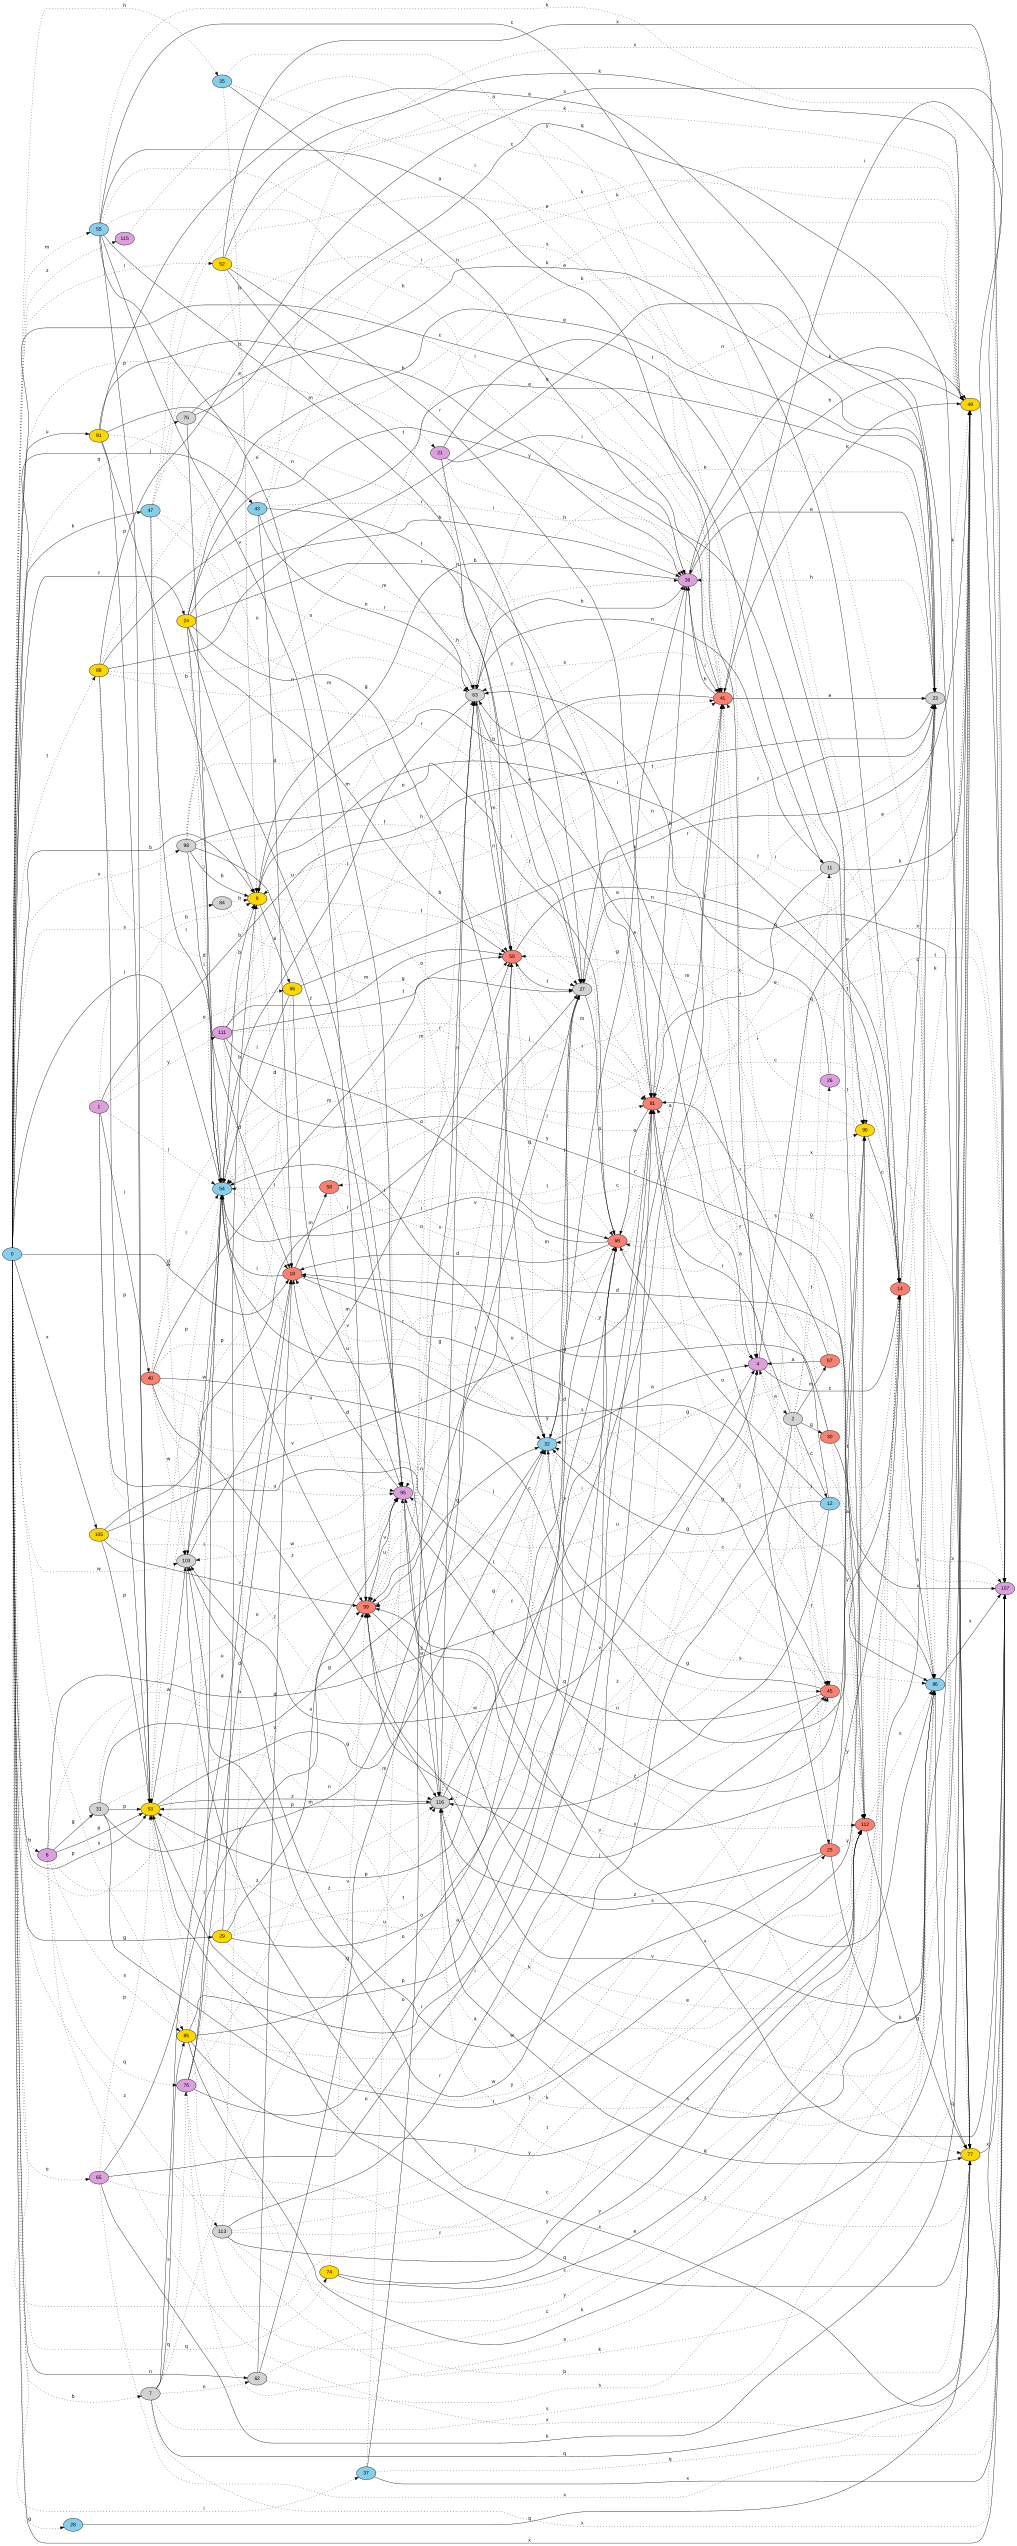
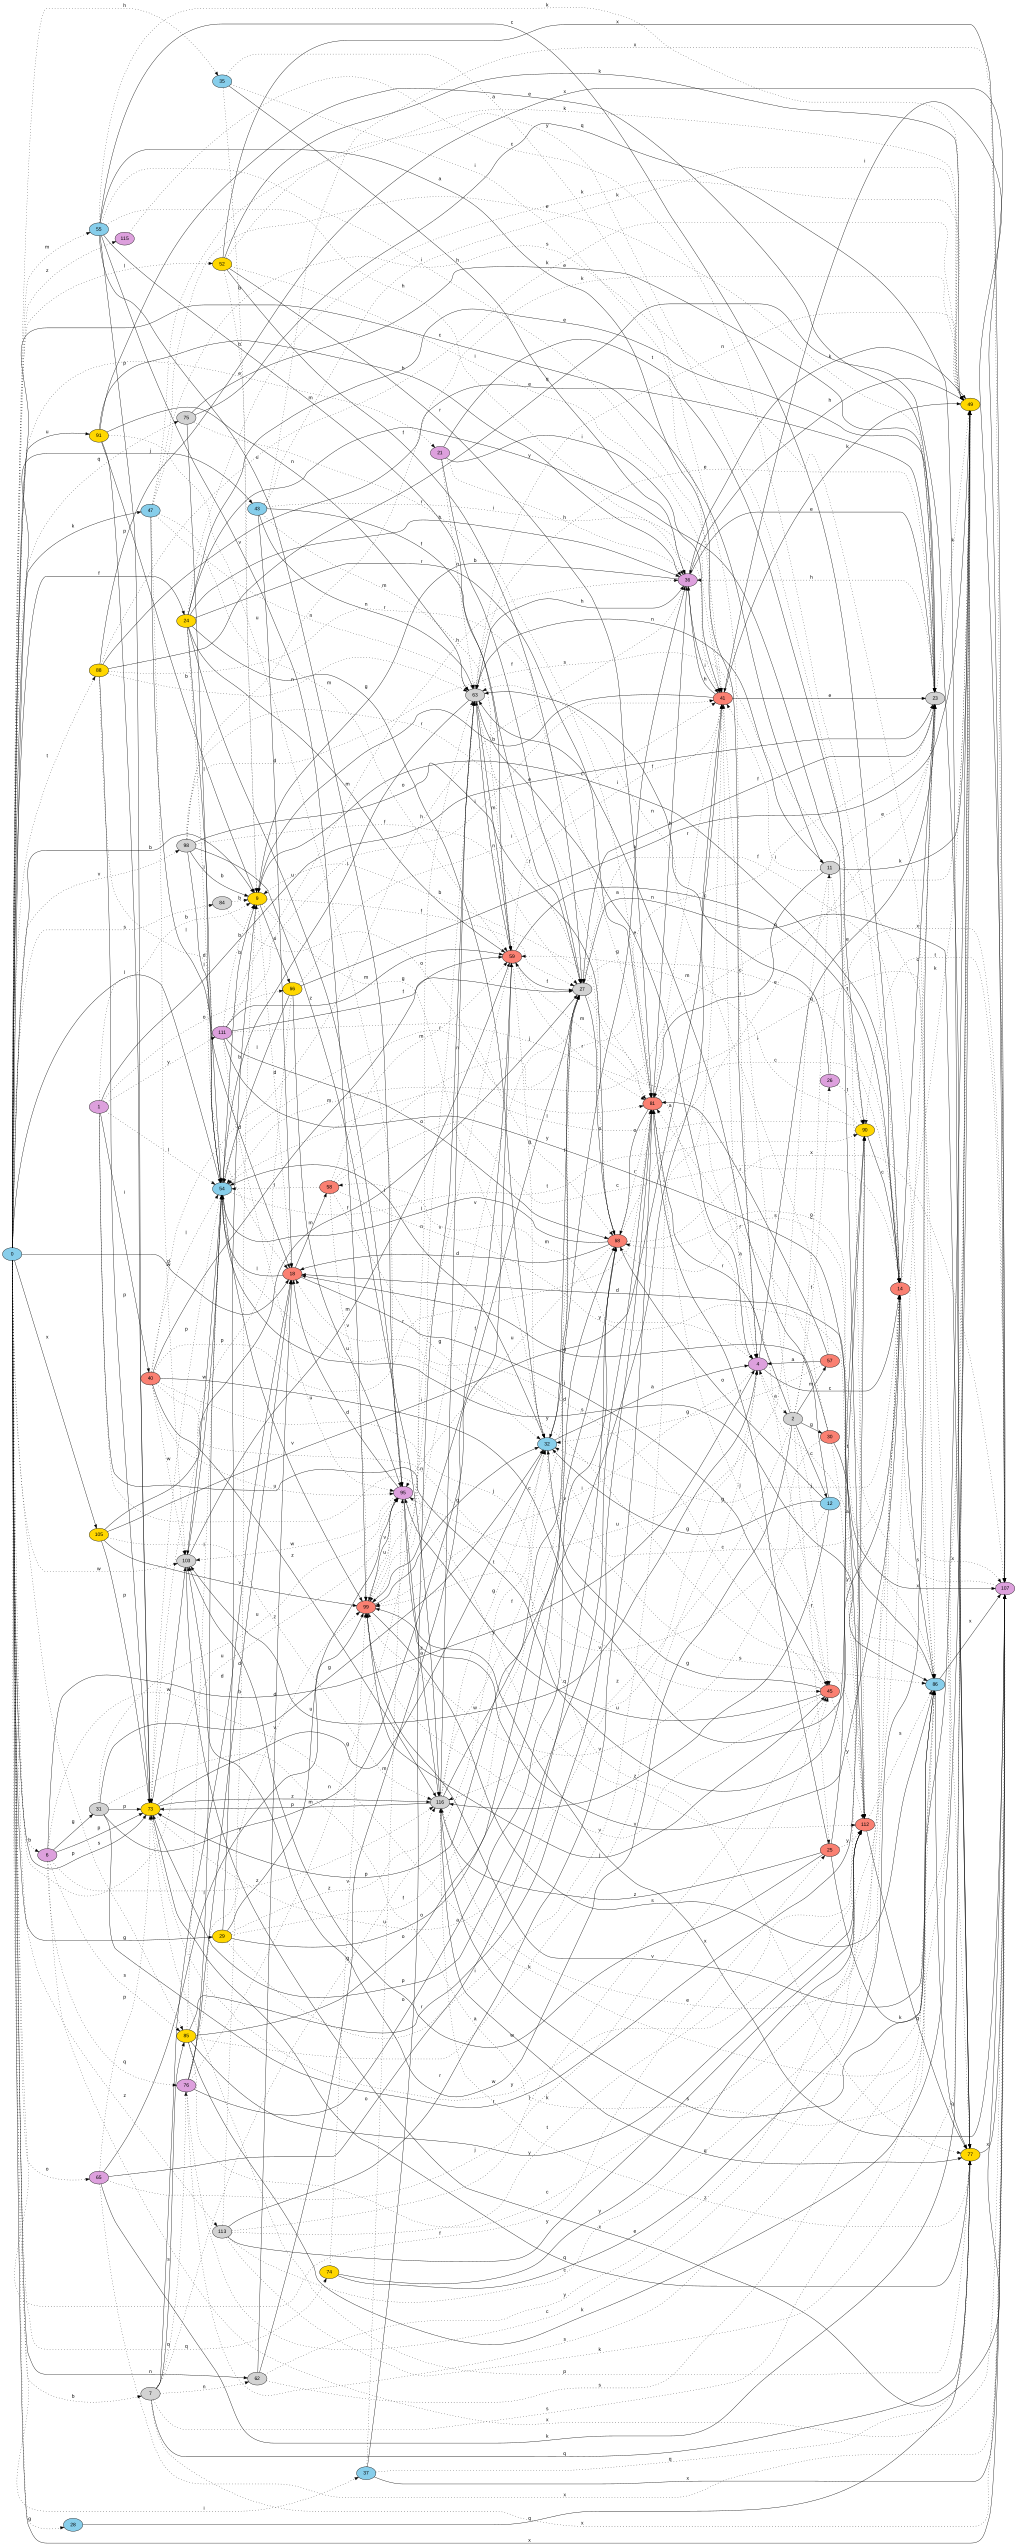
(150, 1809) -> (150, 1809)
